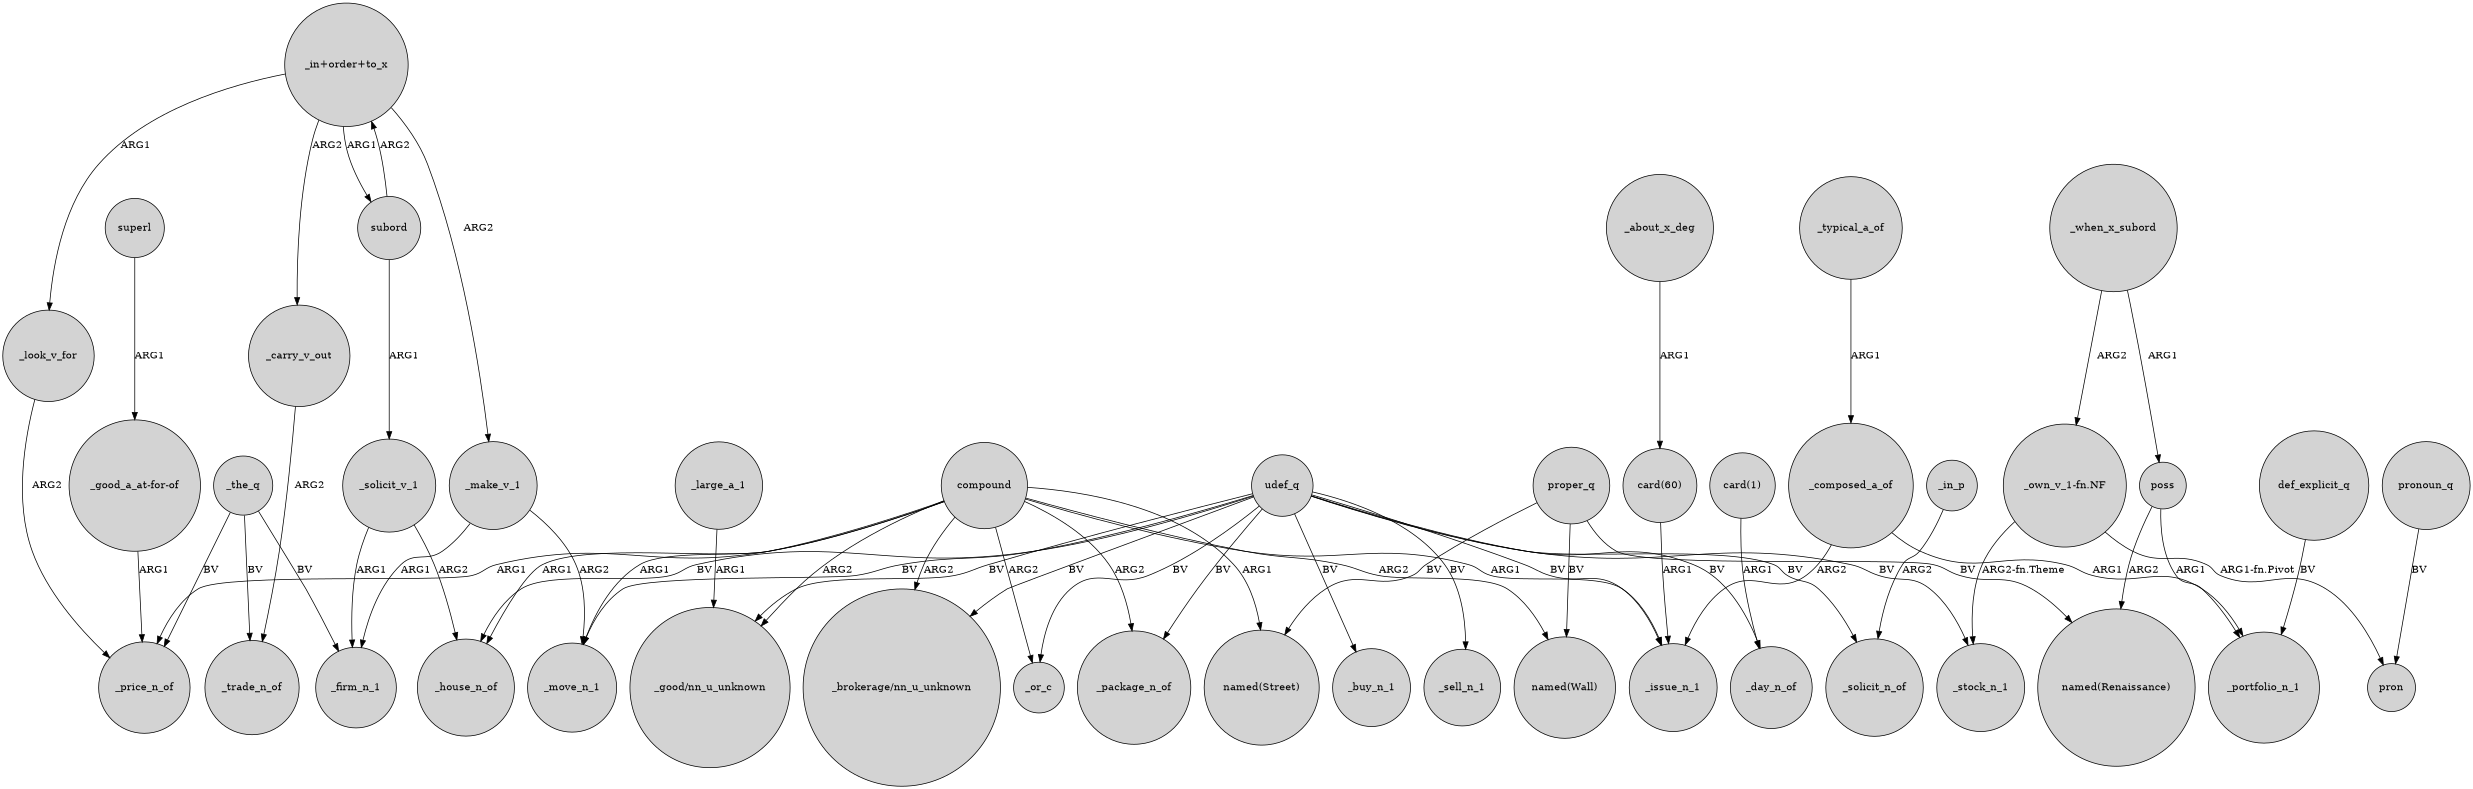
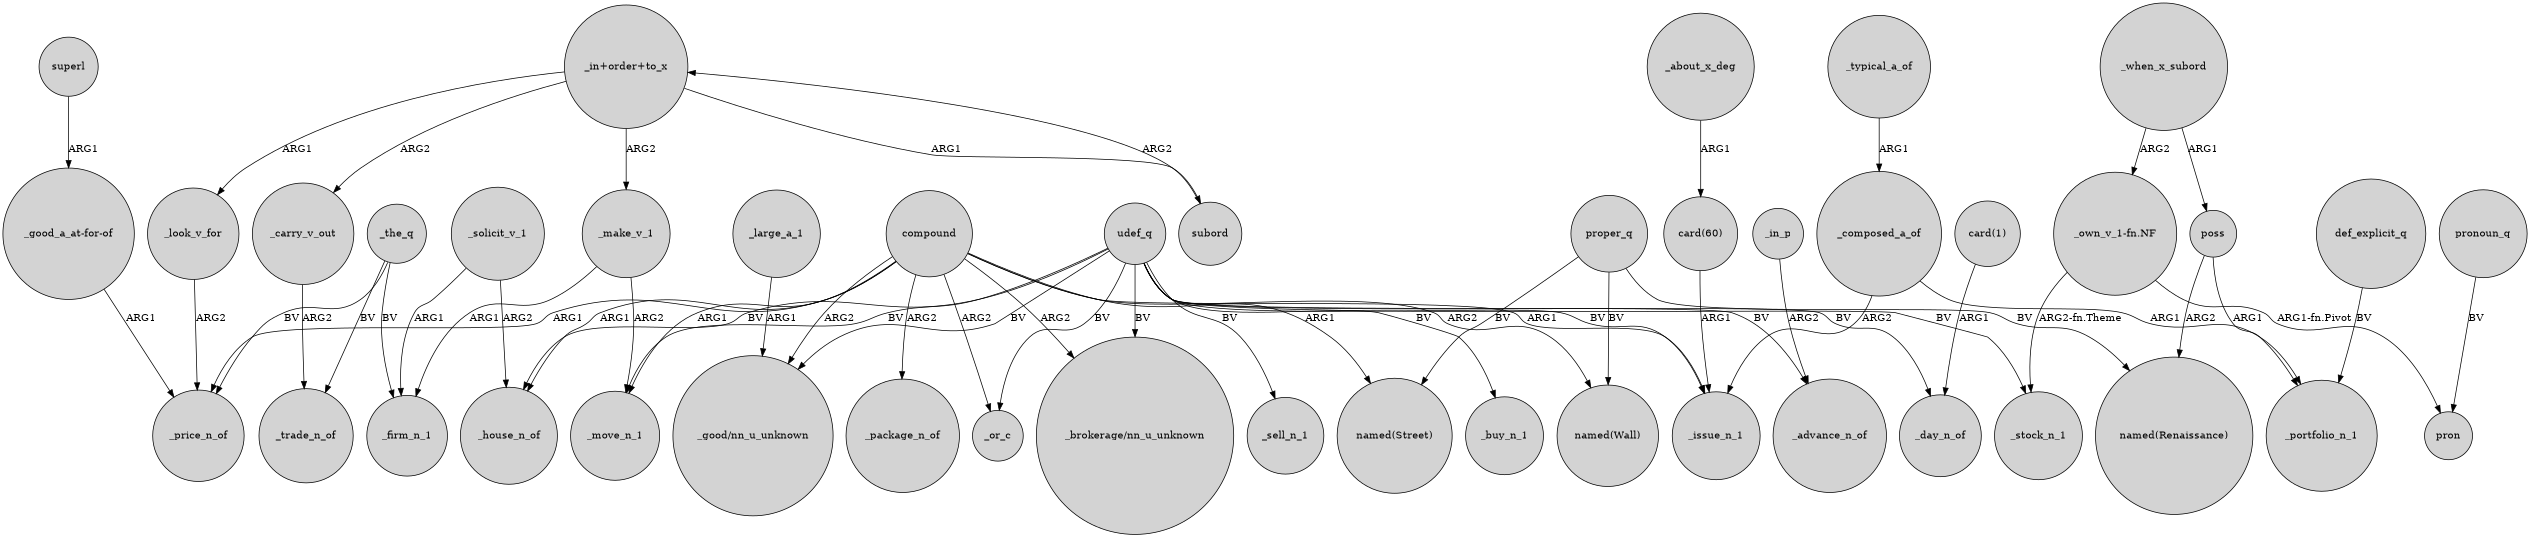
(389, 346) -> none
(1213, 569) -> none
(1875, 688) -> (1830, 436)
